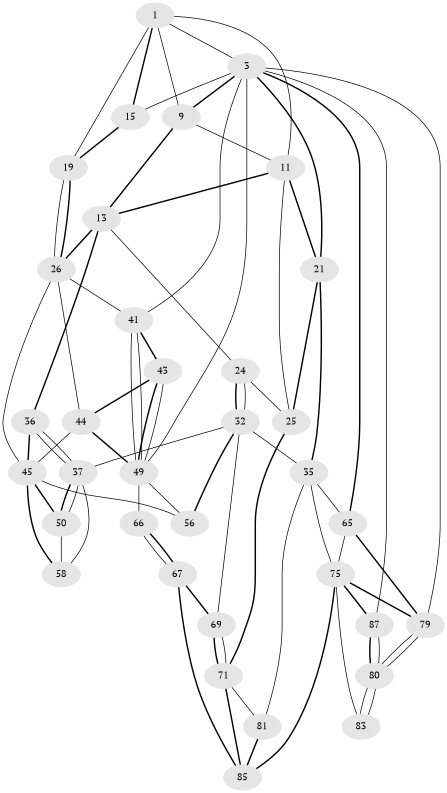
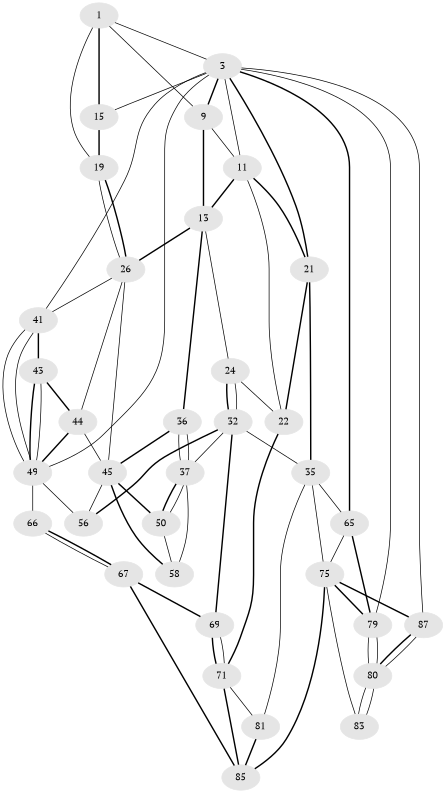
(271, 53) -> (232, 117)
(291, 422) -> (284, 422)
(229, 523) -> (224, 523)
